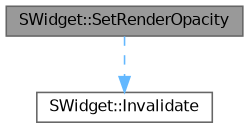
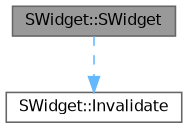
(125, 21) -> (94, 21)
